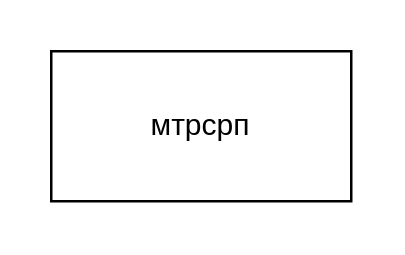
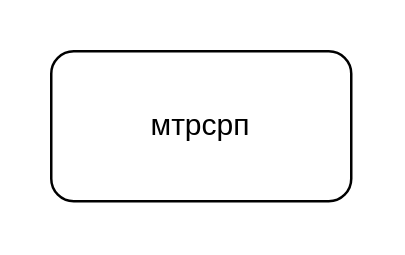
(201, 126) -> (201, 126)
